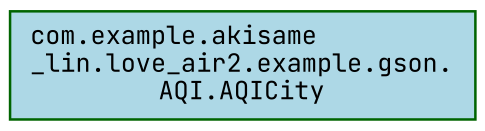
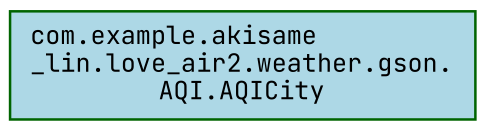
(243, 65) -> (243, 65)
